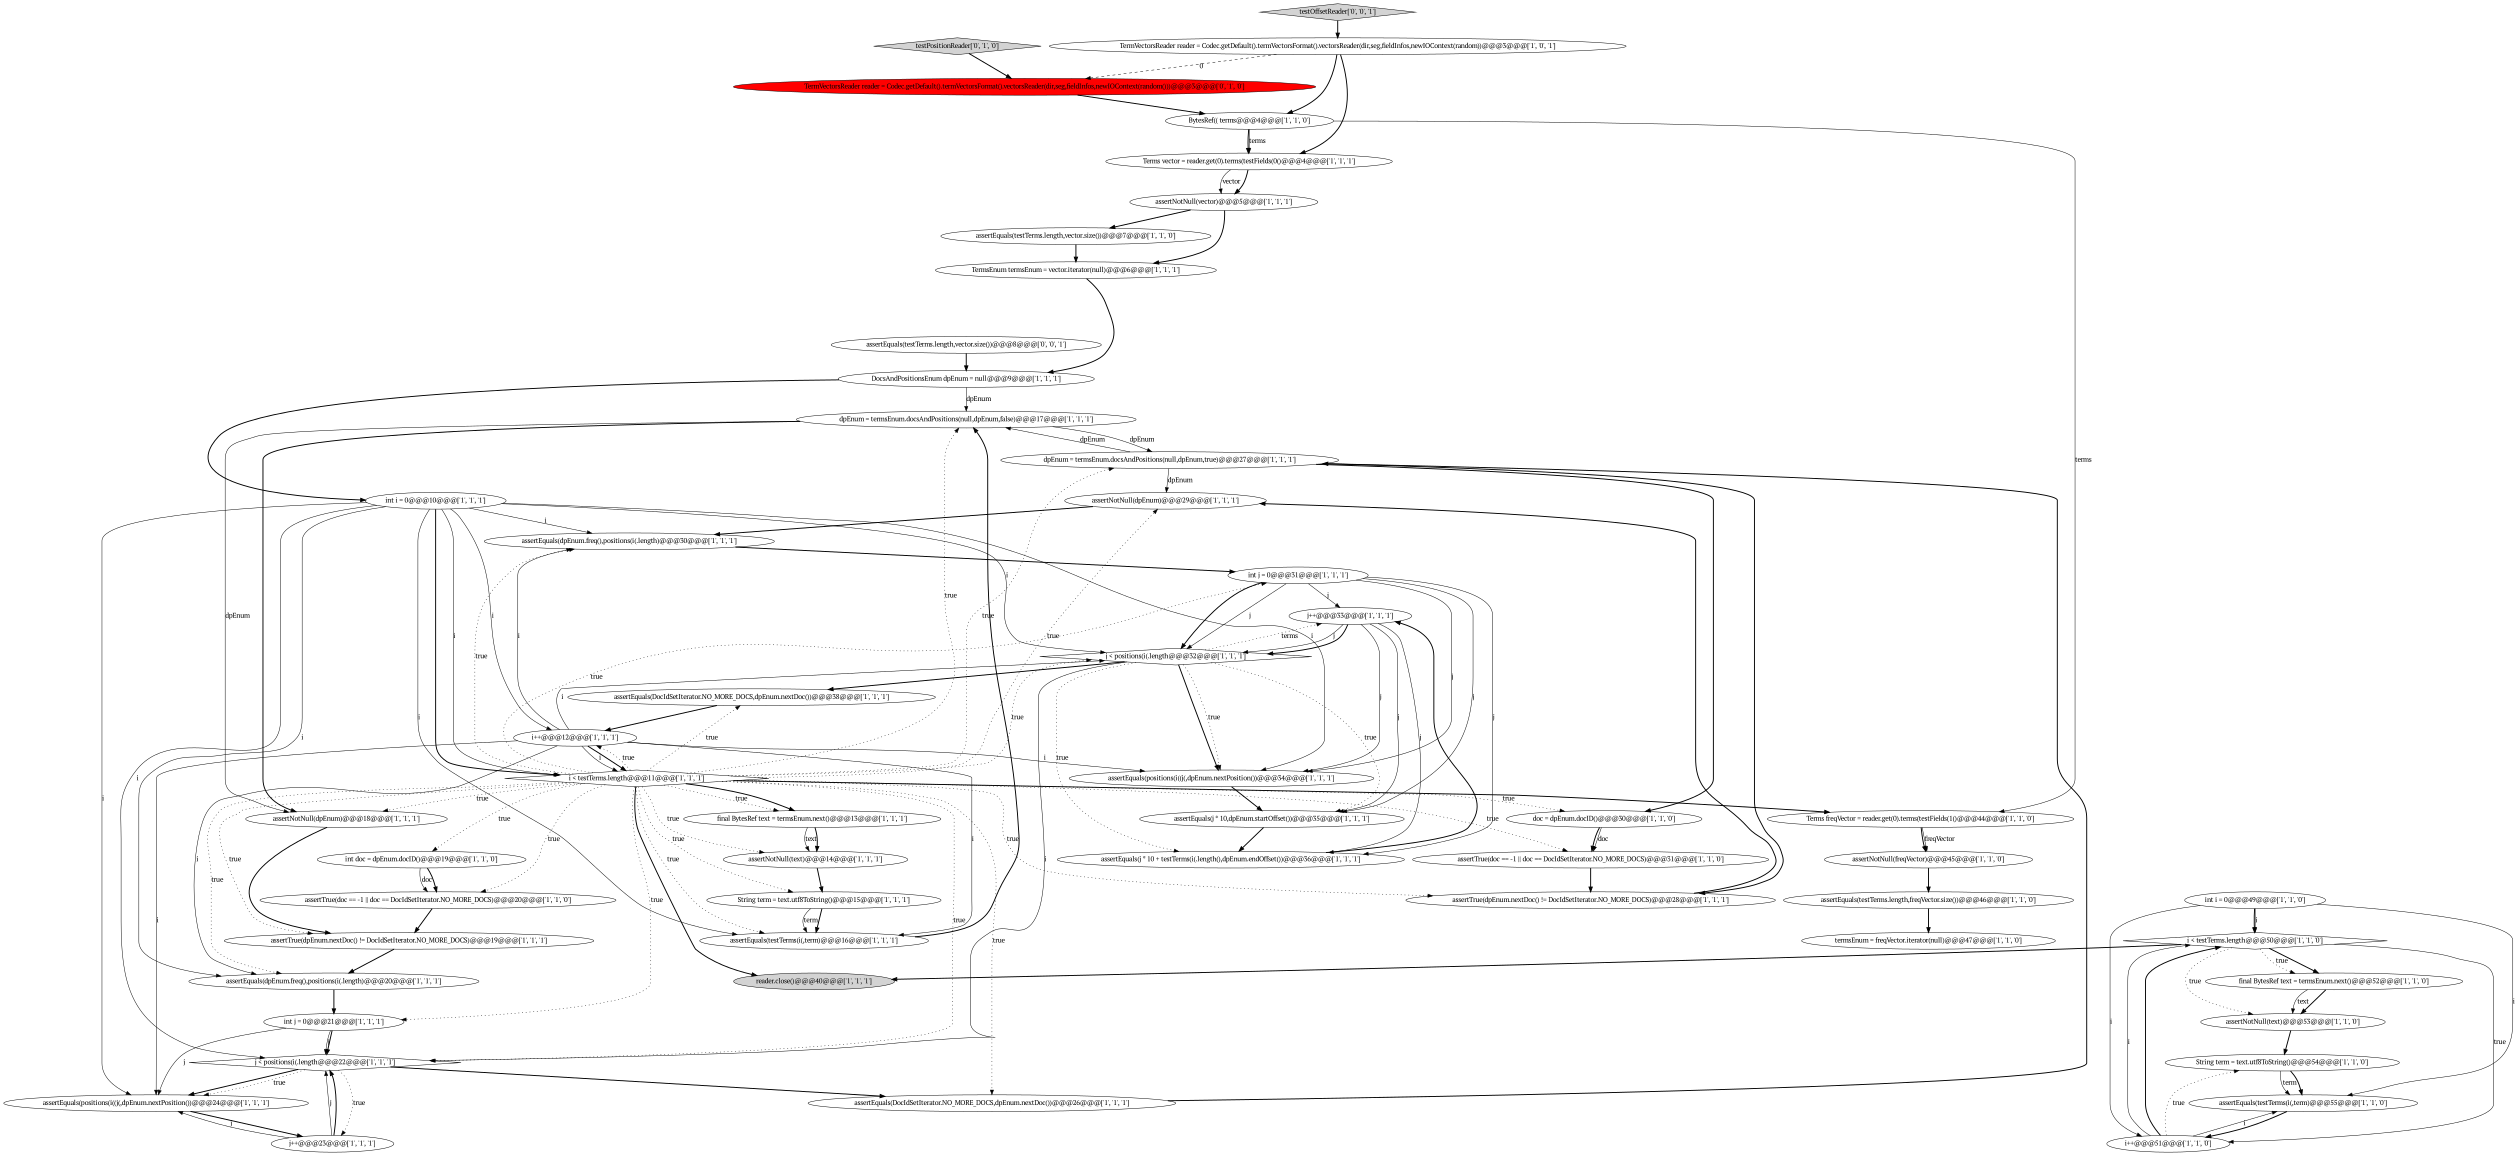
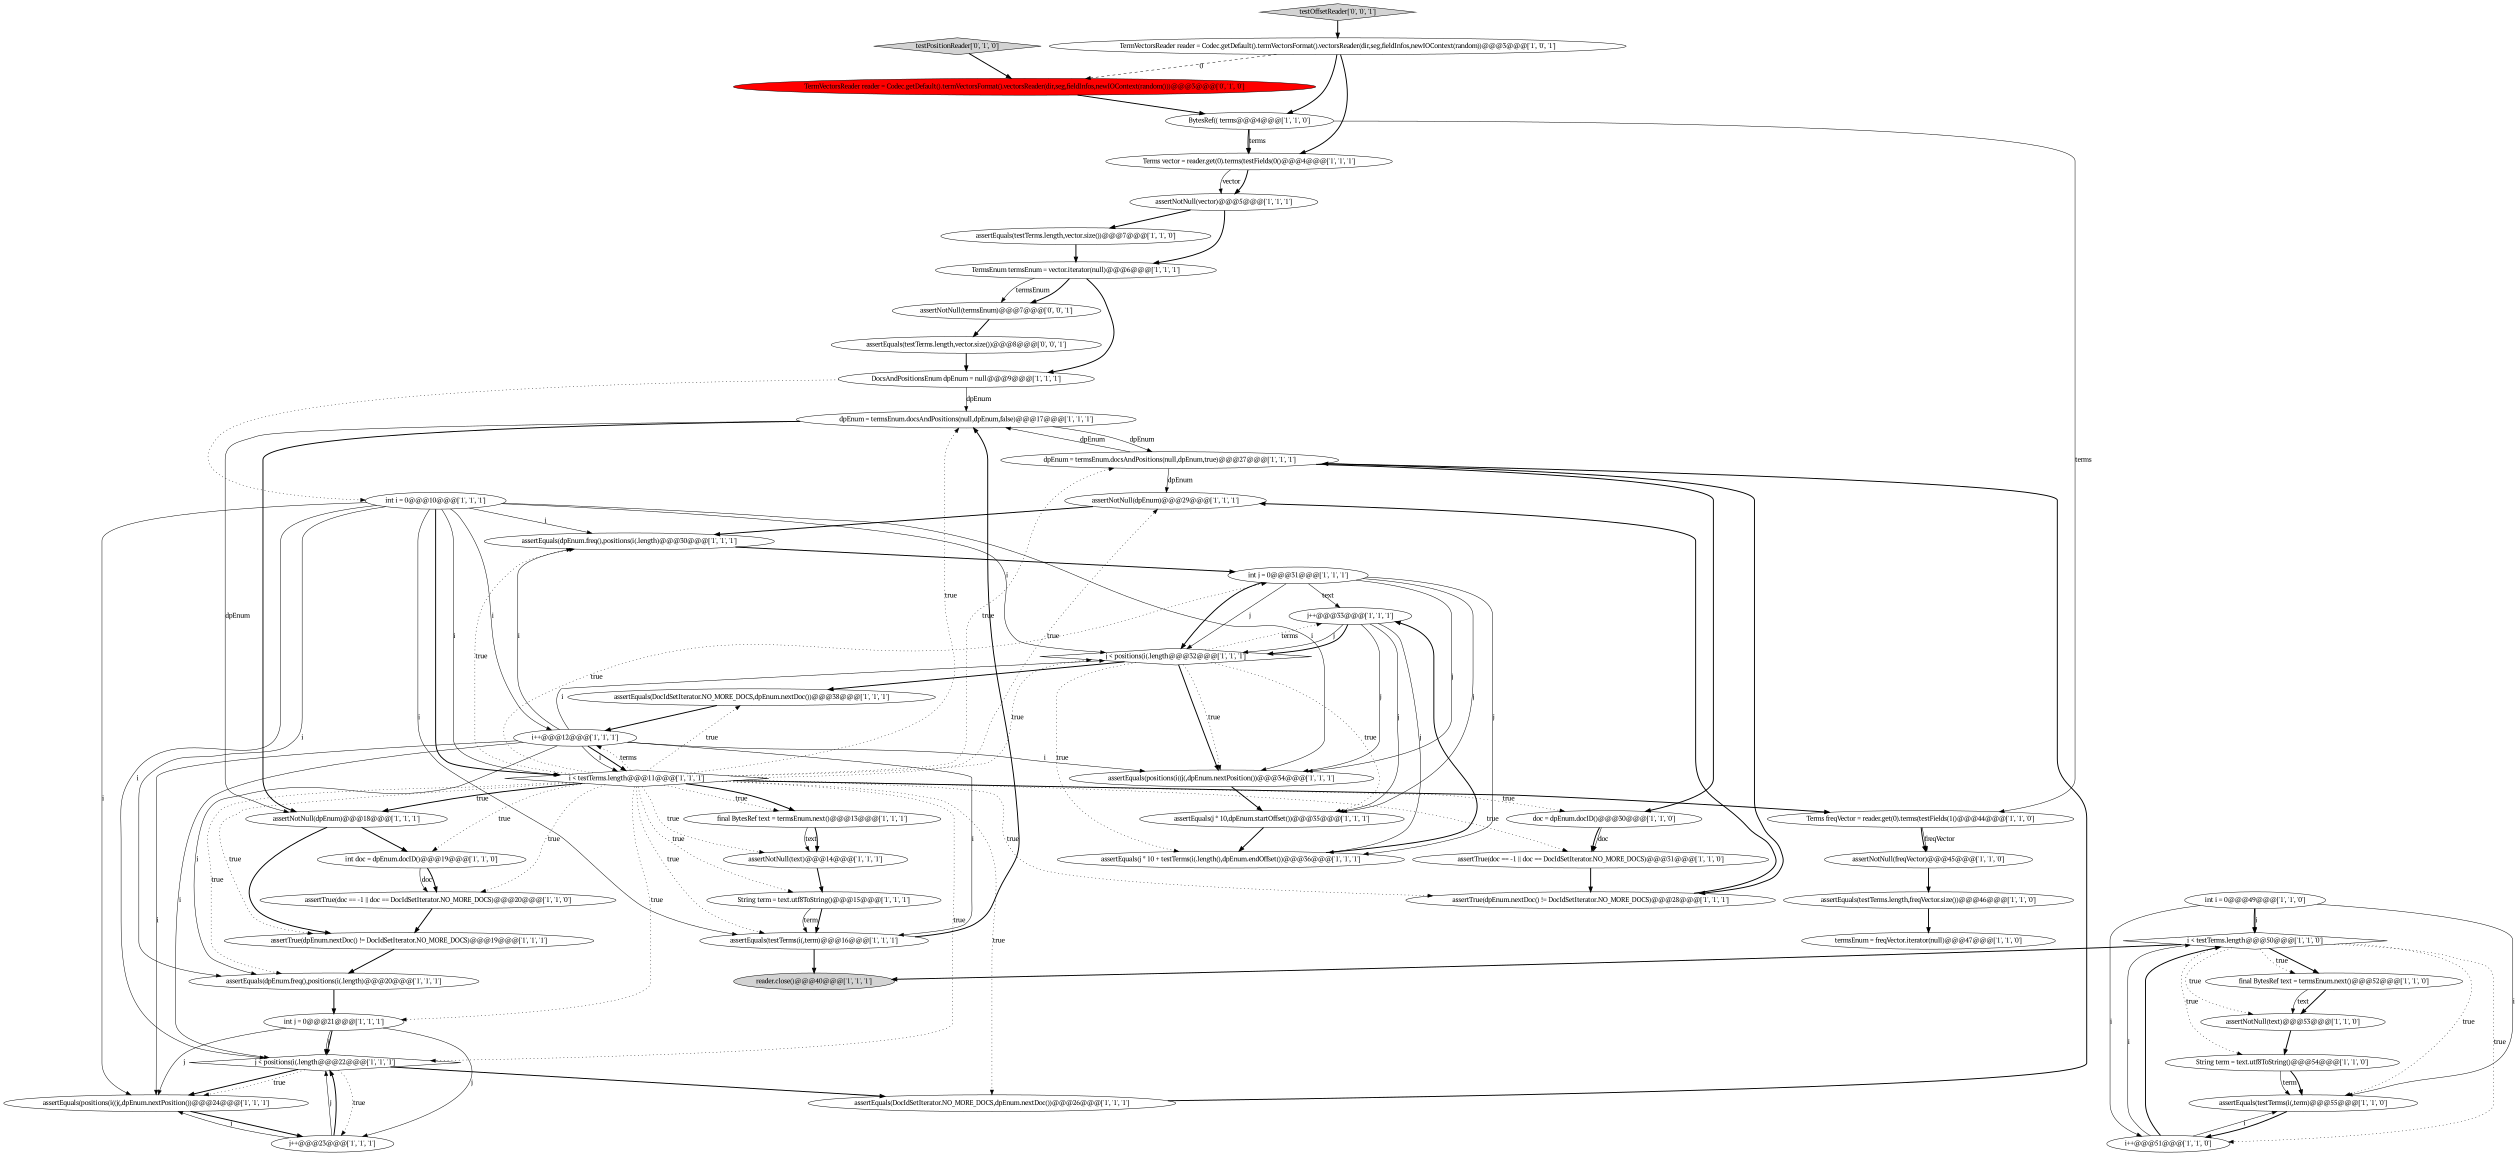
none -> (997, 311)
(431, 395) -> (431, 395)
(1328, 596) -> (1328, 596)
(628, 758) -> (628, 758)
(480, 795) -> (480, 795)
none -> (382, 838)
(670, 899) -> (814, 959)
none -> (2469, 1001)
(966, 1038) -> (207, 803)
none -> (469, 1082)
(2182, 1088) -> (2186, 1003)
(2494, 1090) -> (2494, 1090)
